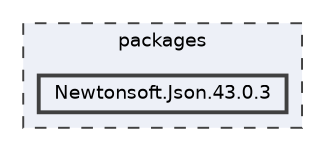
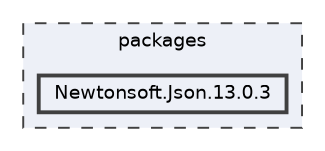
(163, 94) -> (163, 94)
